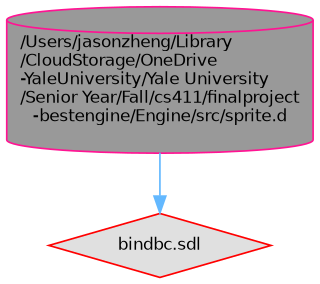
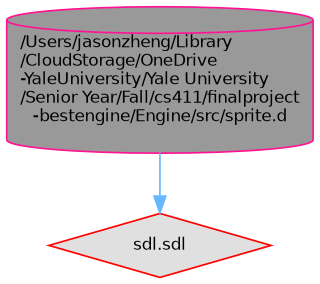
(160, 245) -> (160, 245)
